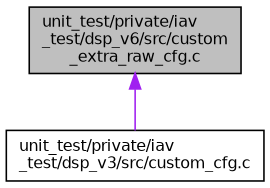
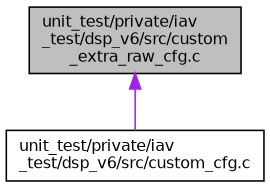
(135, 156) -> (135, 156)
